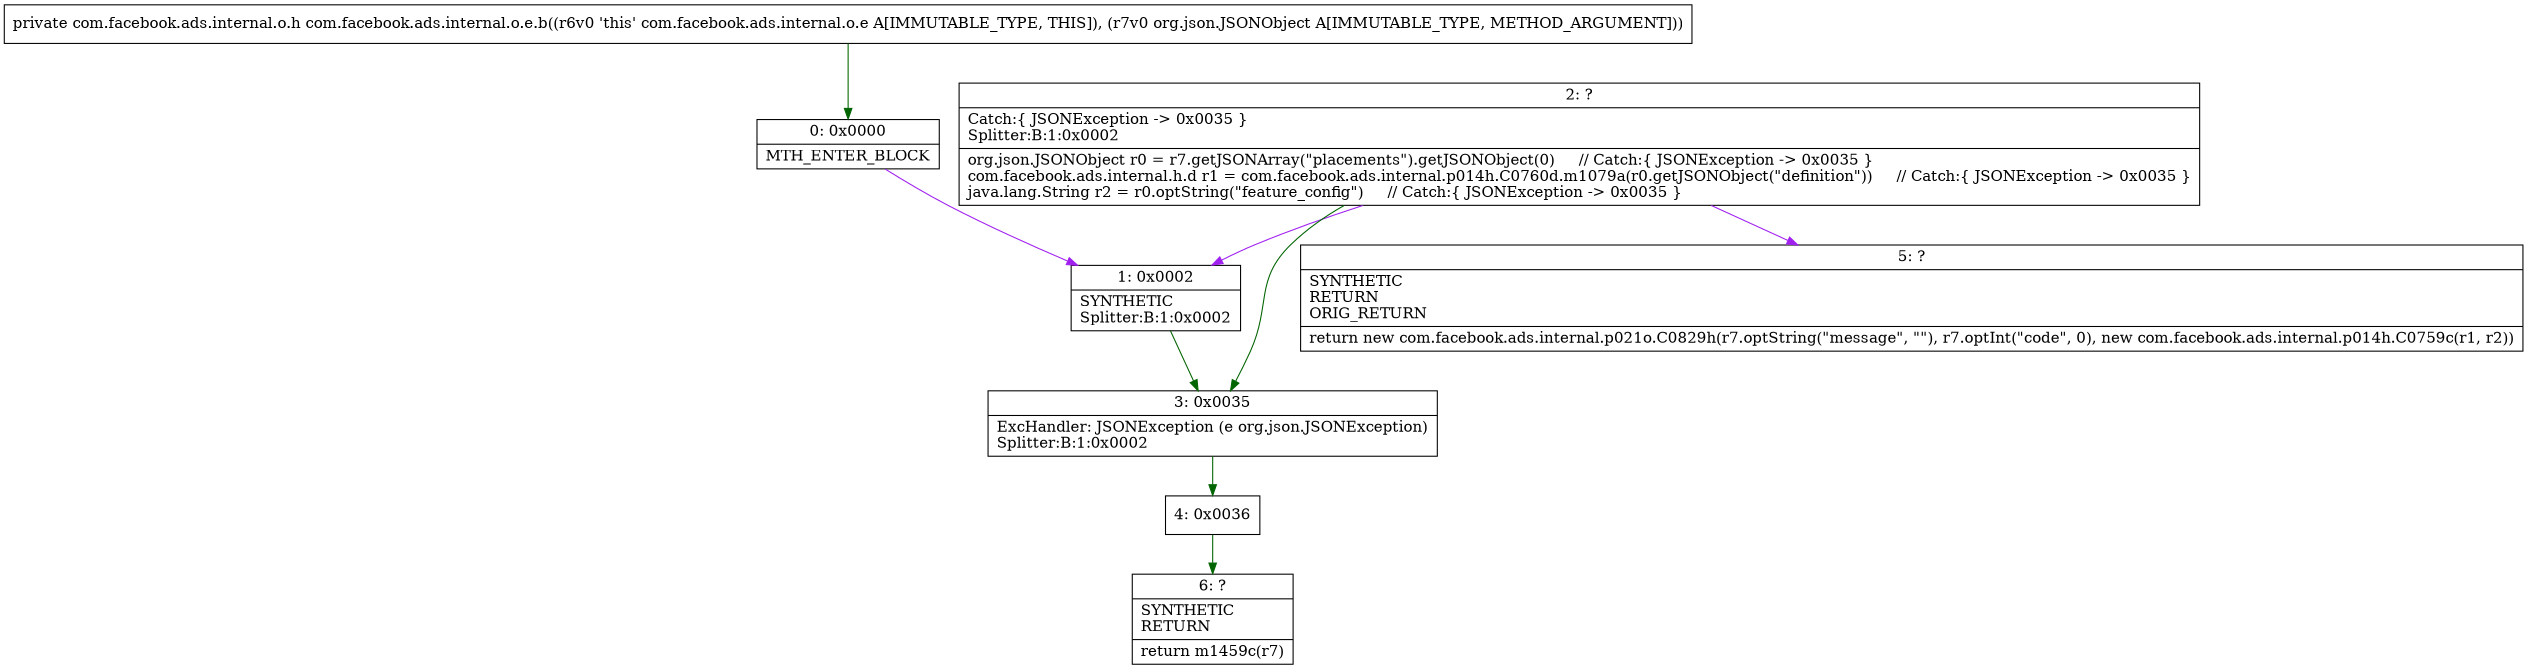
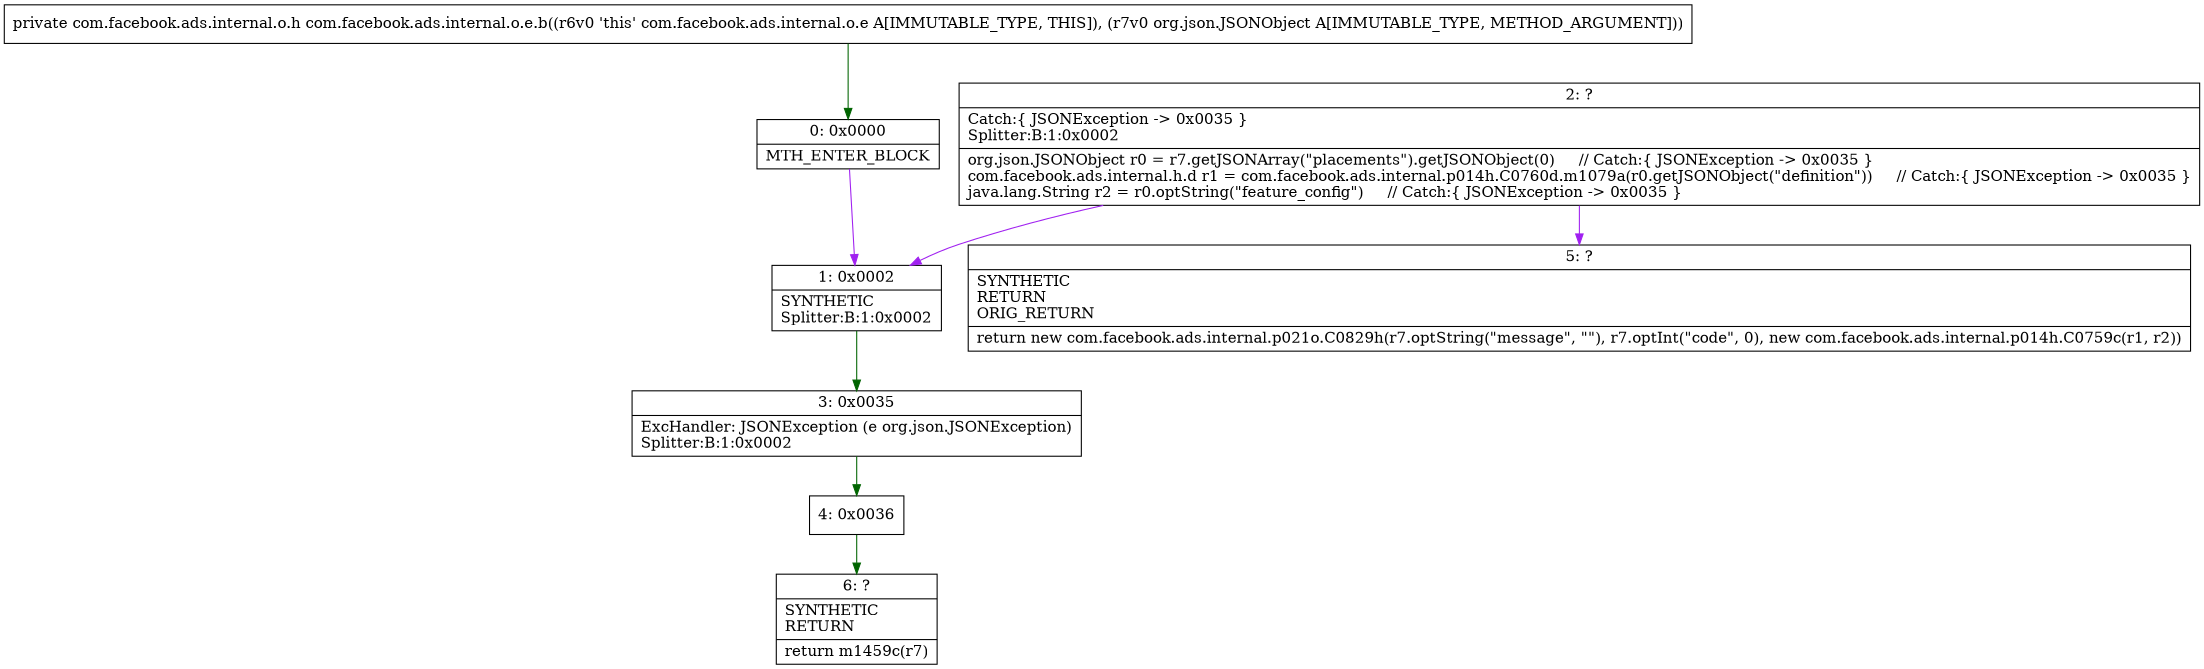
(1268, 279) -> none
